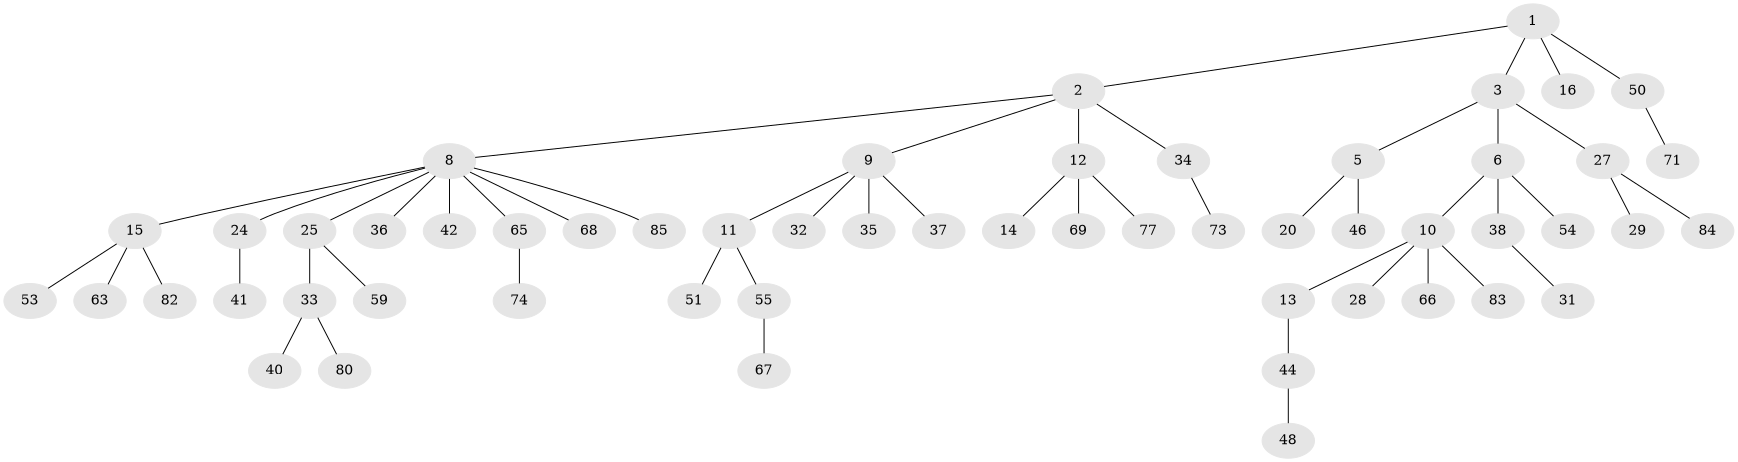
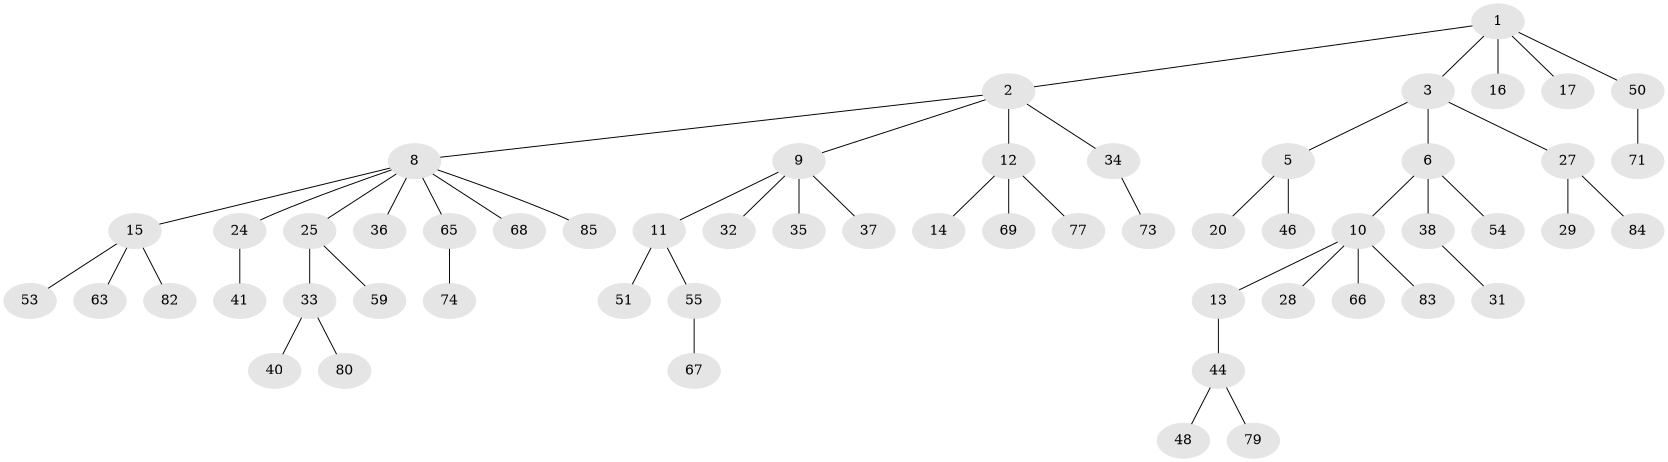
none -> (1568, 91)
(449, 231) -> none
none -> (1253, 441)
